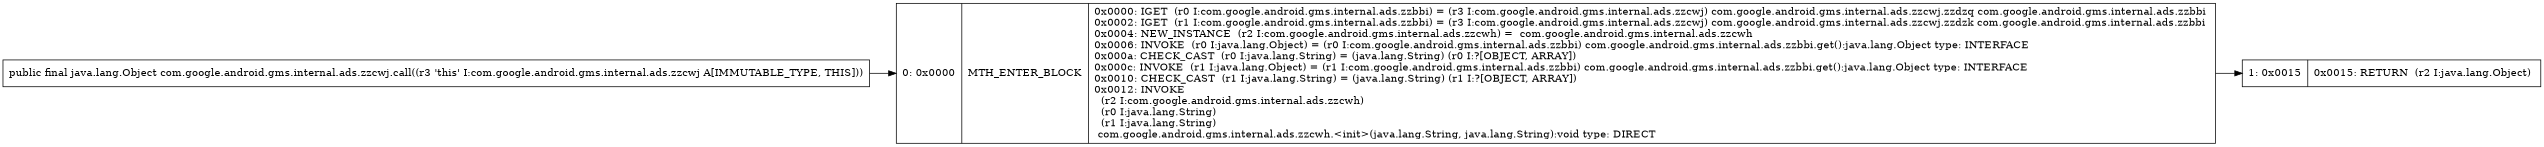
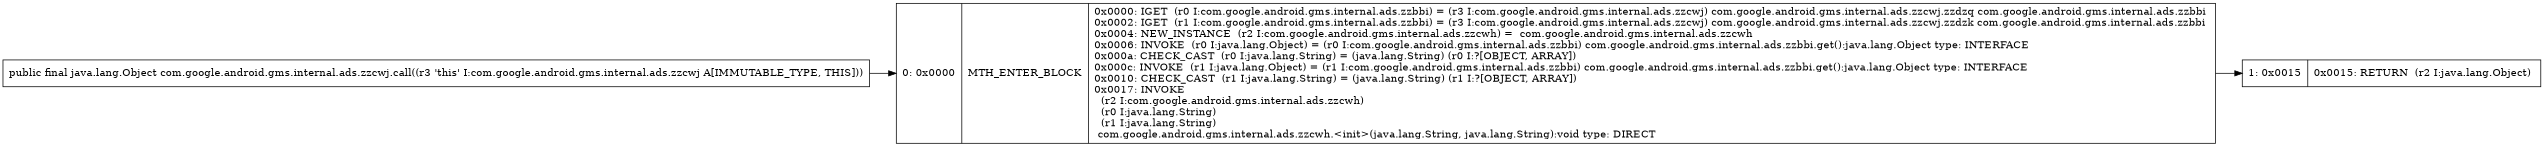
(1143, 90) -> (1143, 90)
